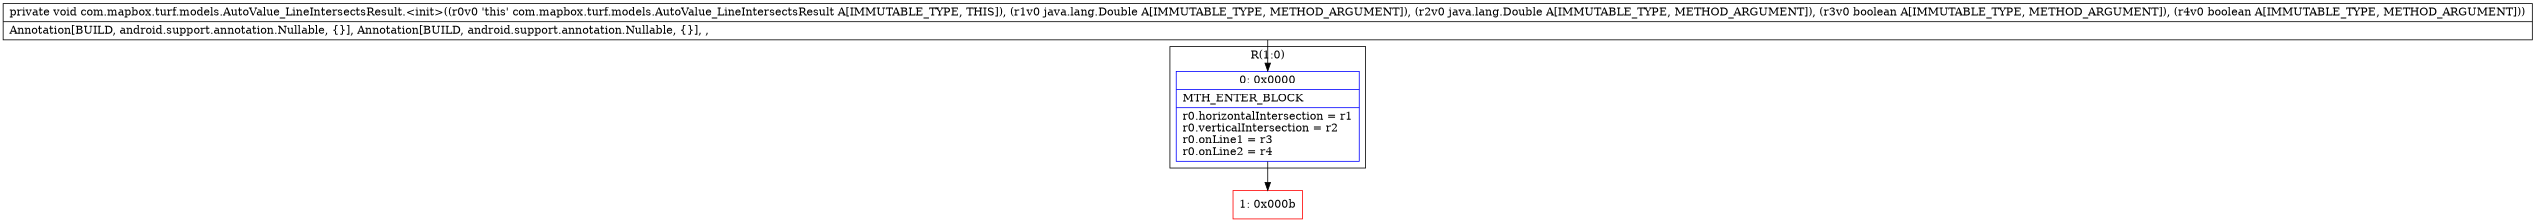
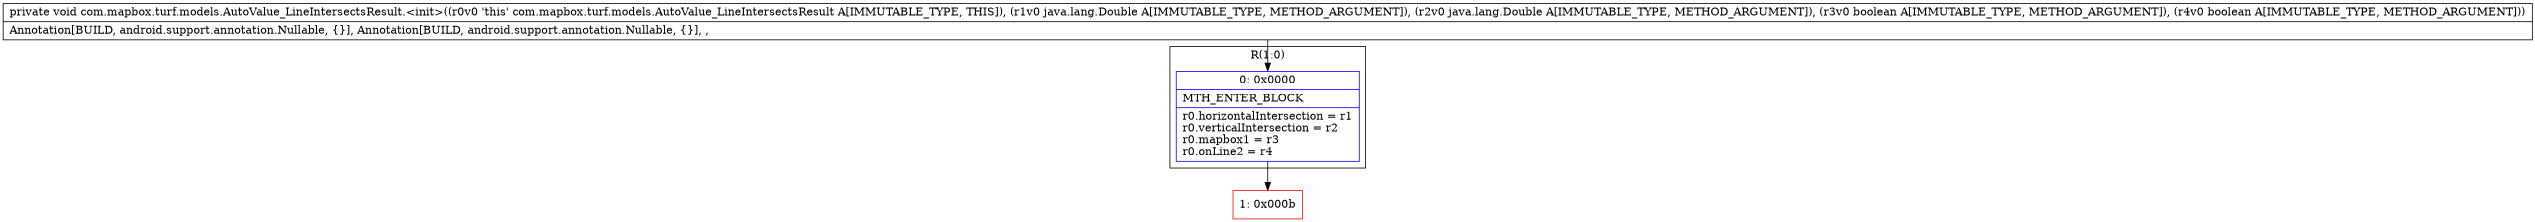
(1228, 140) -> (1231, 140)
